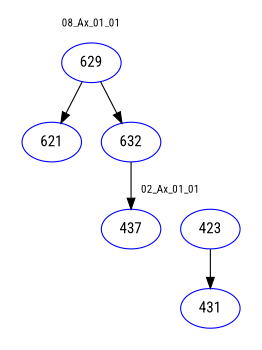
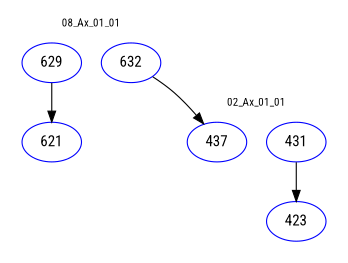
(109, 97) -> none
(210, 263) -> (296, 176)
